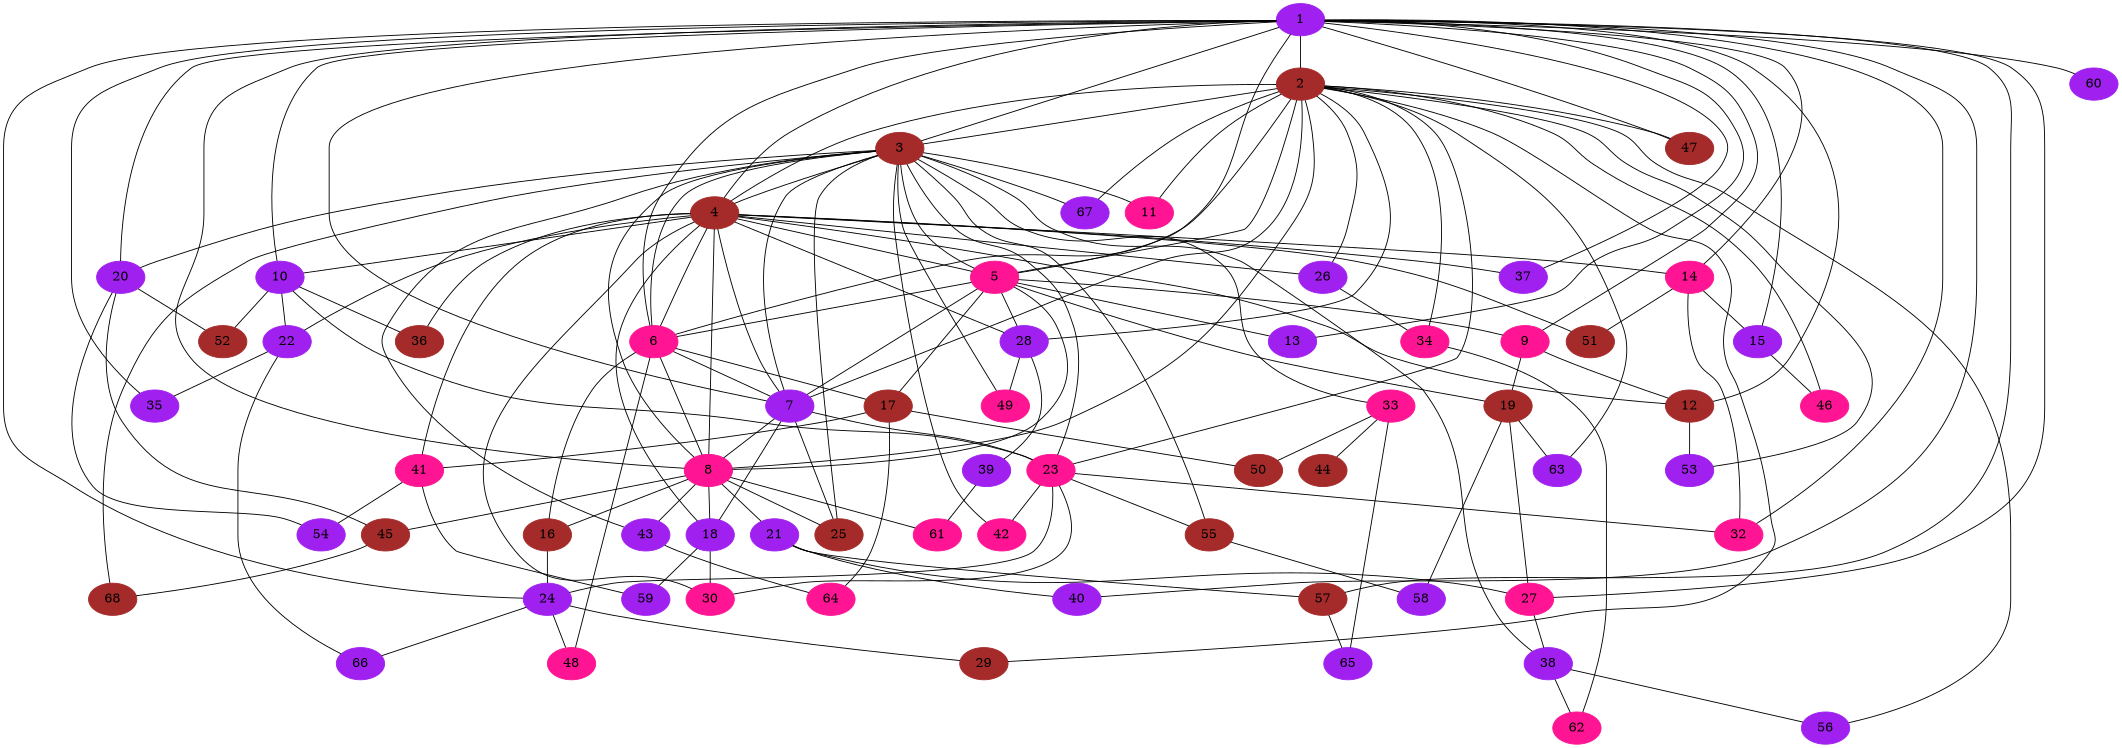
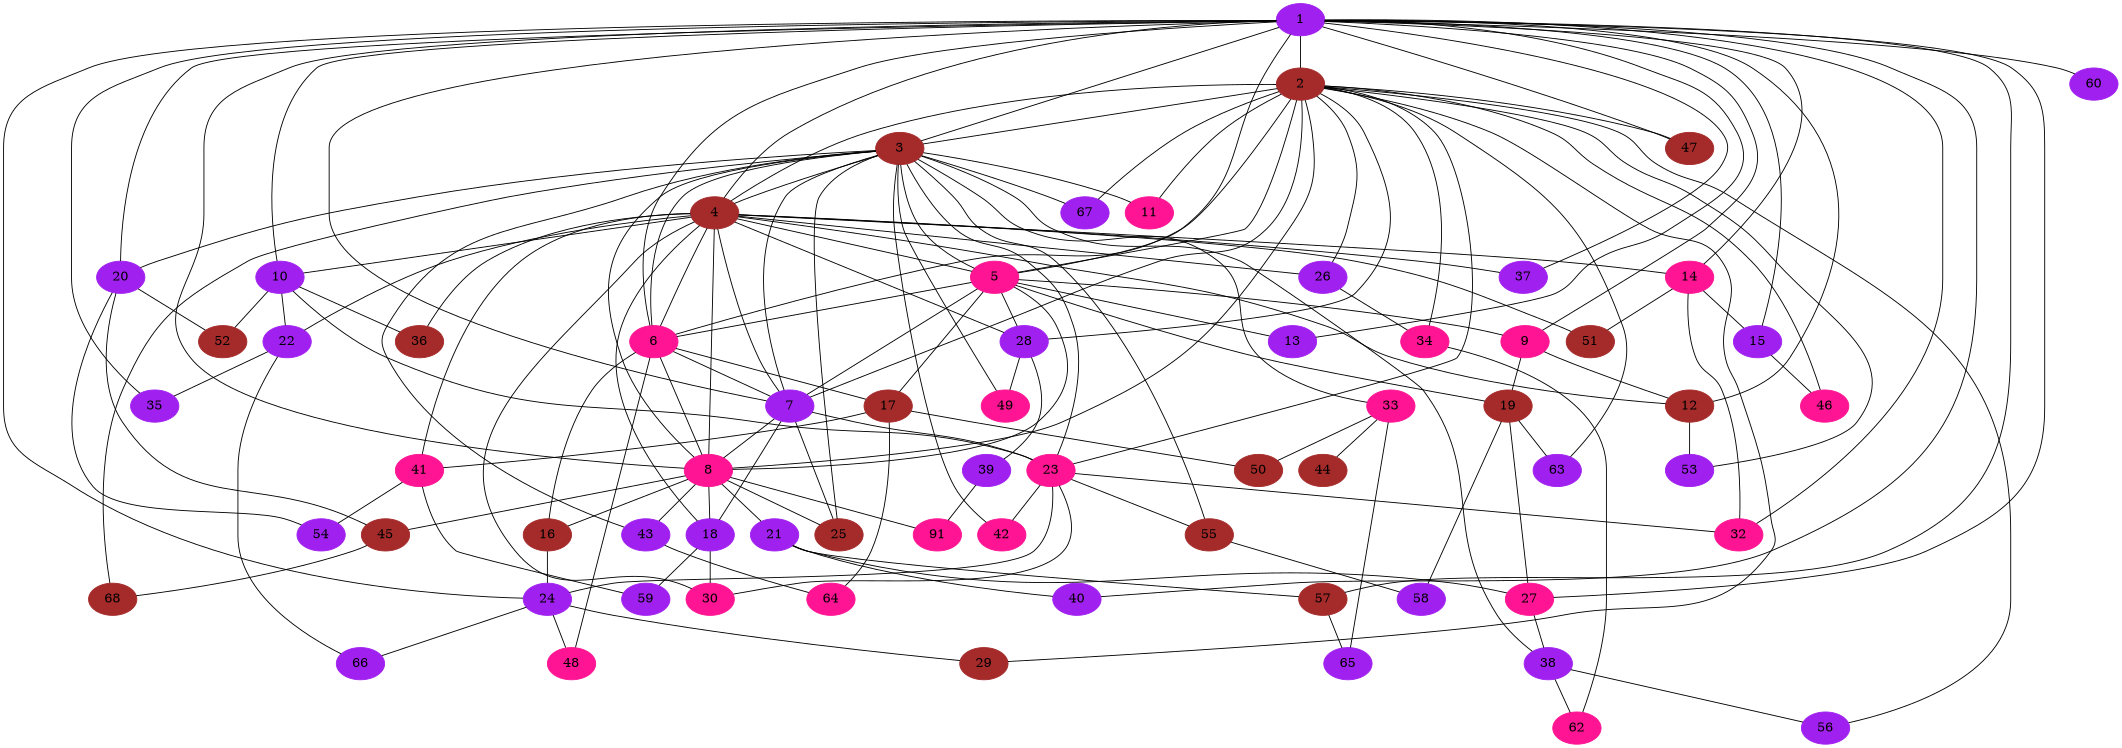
(937, 535) -> (937, 535)
